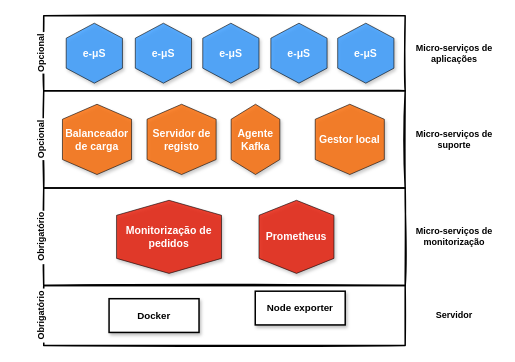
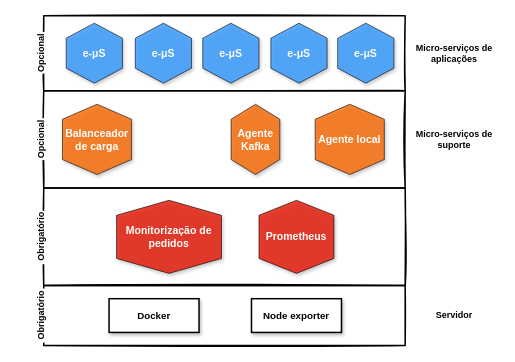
(182, 139) -> none
(350, 139) -> (350, 139)
(454, 237) -> none
(300, 308) -> (297, 315)
